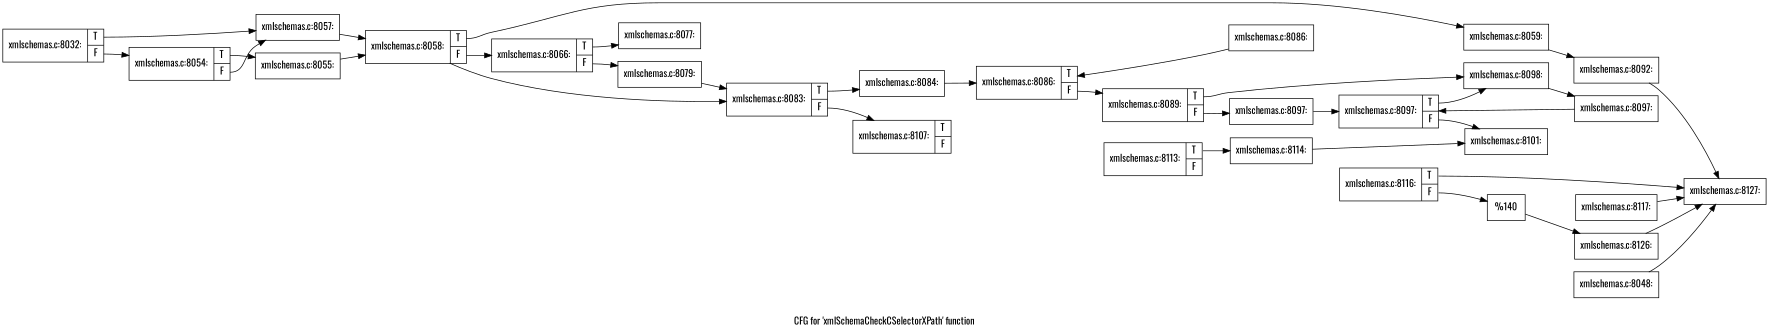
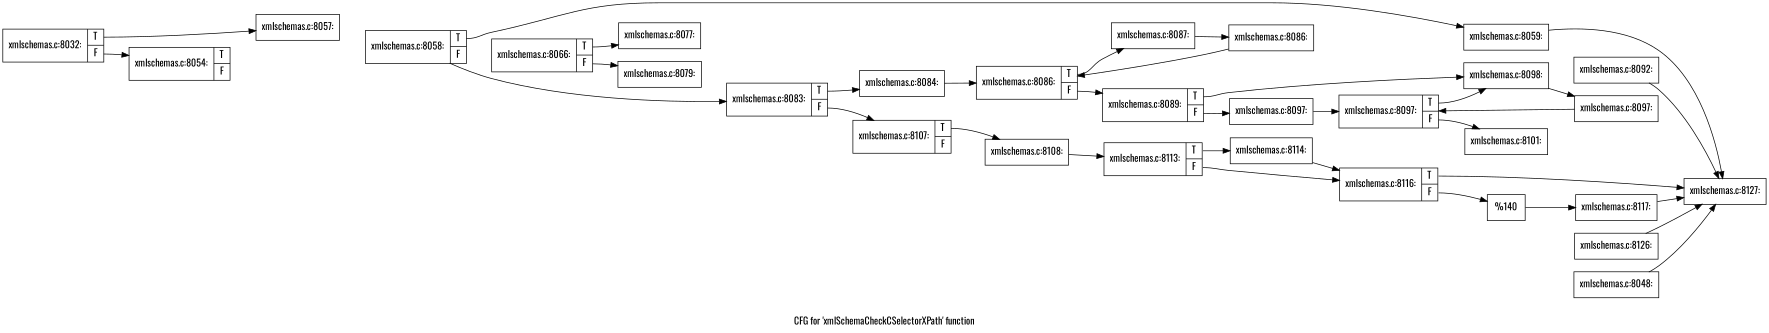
(349, 36) -> none
none -> (1153, 36)
(1558, 53) -> (1668, 59)
(475, 55) -> none
(245, 60) -> none
(298, 66) -> none
(711, 85) -> none
(1385, 146) -> (1323, 165)
none -> (1027, 152)
none -> (1268, 174)
(1549, 223) -> (1547, 208)
